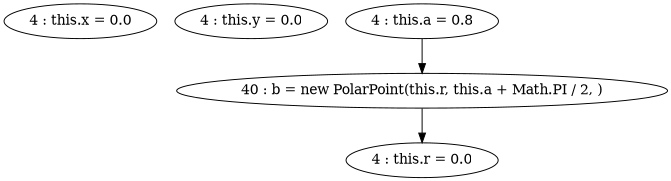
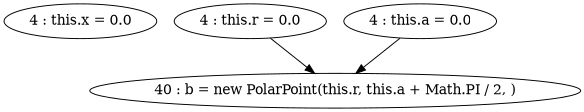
(251, 21) -> none
(422, 21) -> (420, 21)
(422, 121) -> (289, 53)
